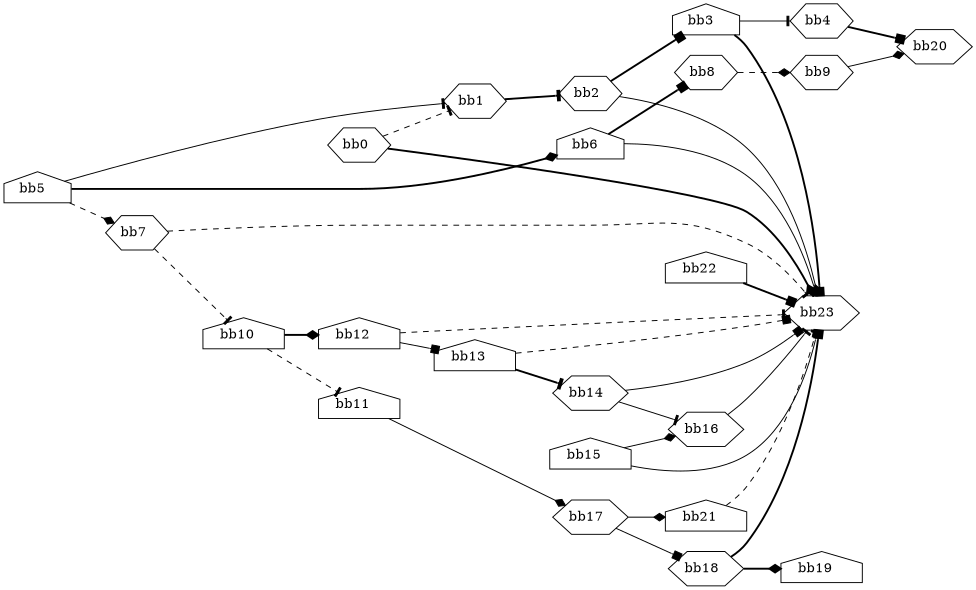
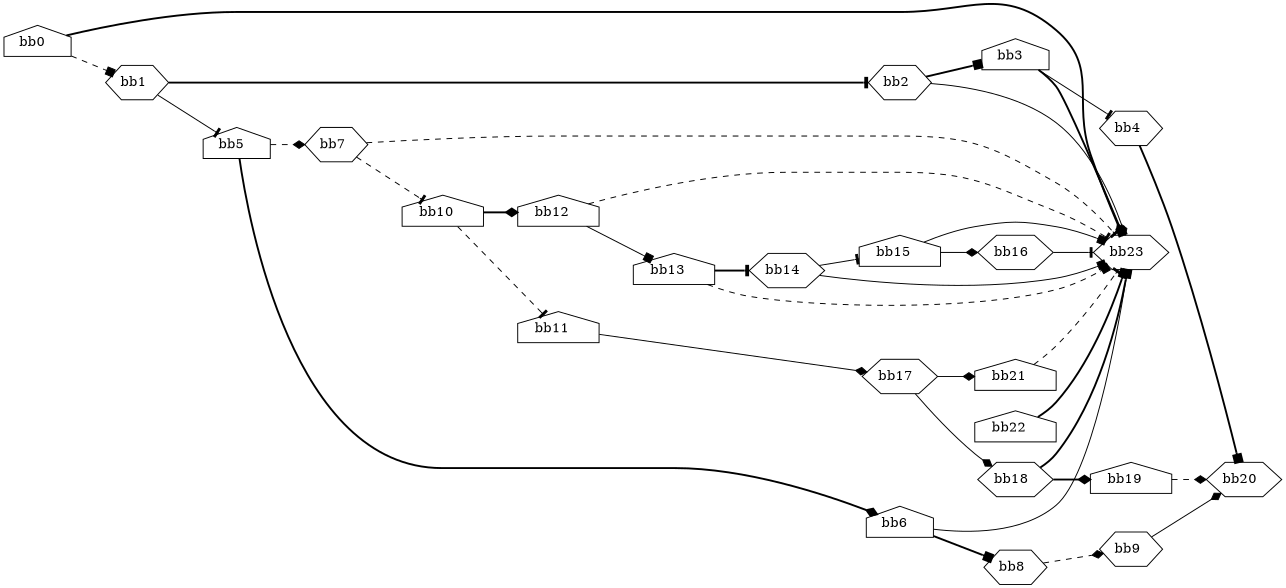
(415, 124) -> (88, 63)
(250, 133) -> (186, 113)
(359, 145) -> (38, 43)
(646, 411) -> (837, 263)
none -> (1183, 480)
(644, 541) -> (947, 428)
